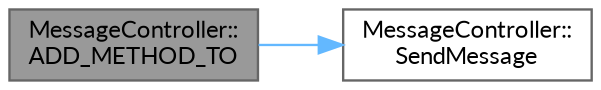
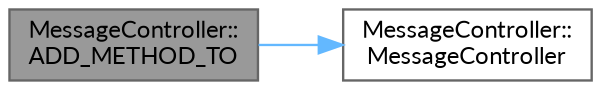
(467, 45) -> (467, 45)
